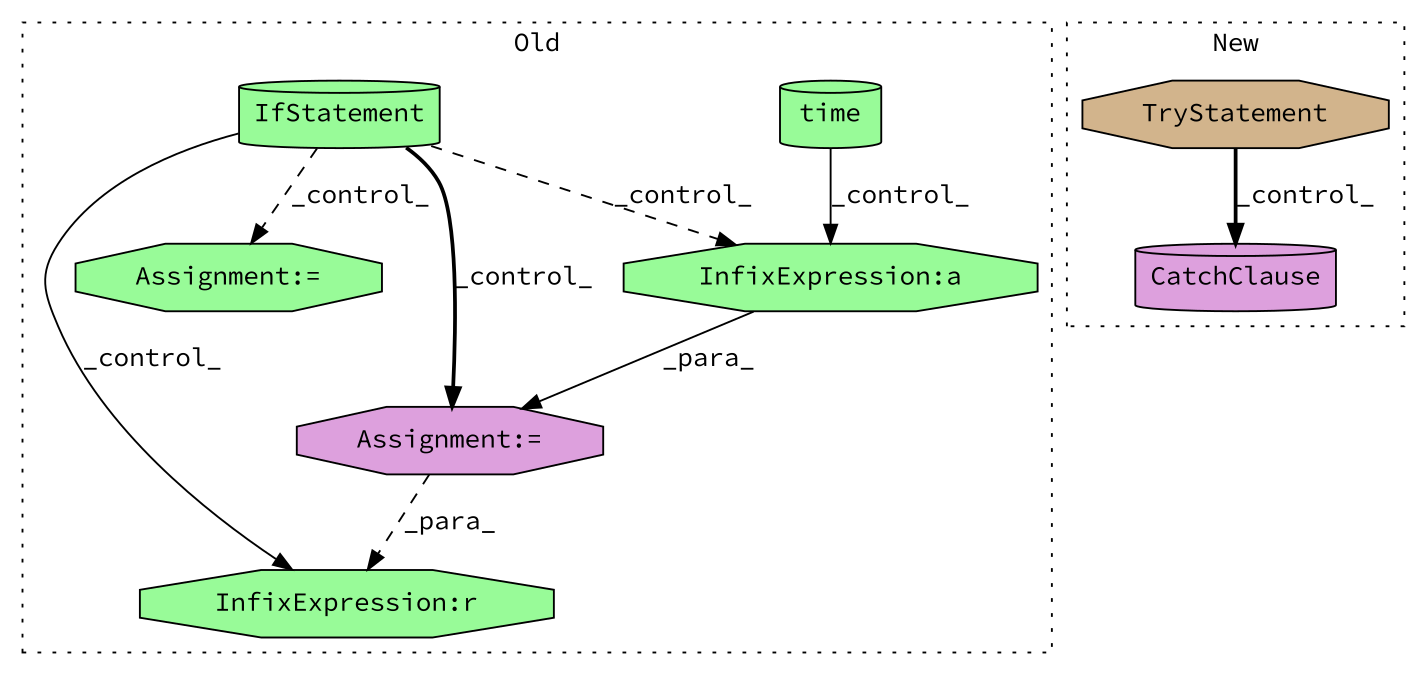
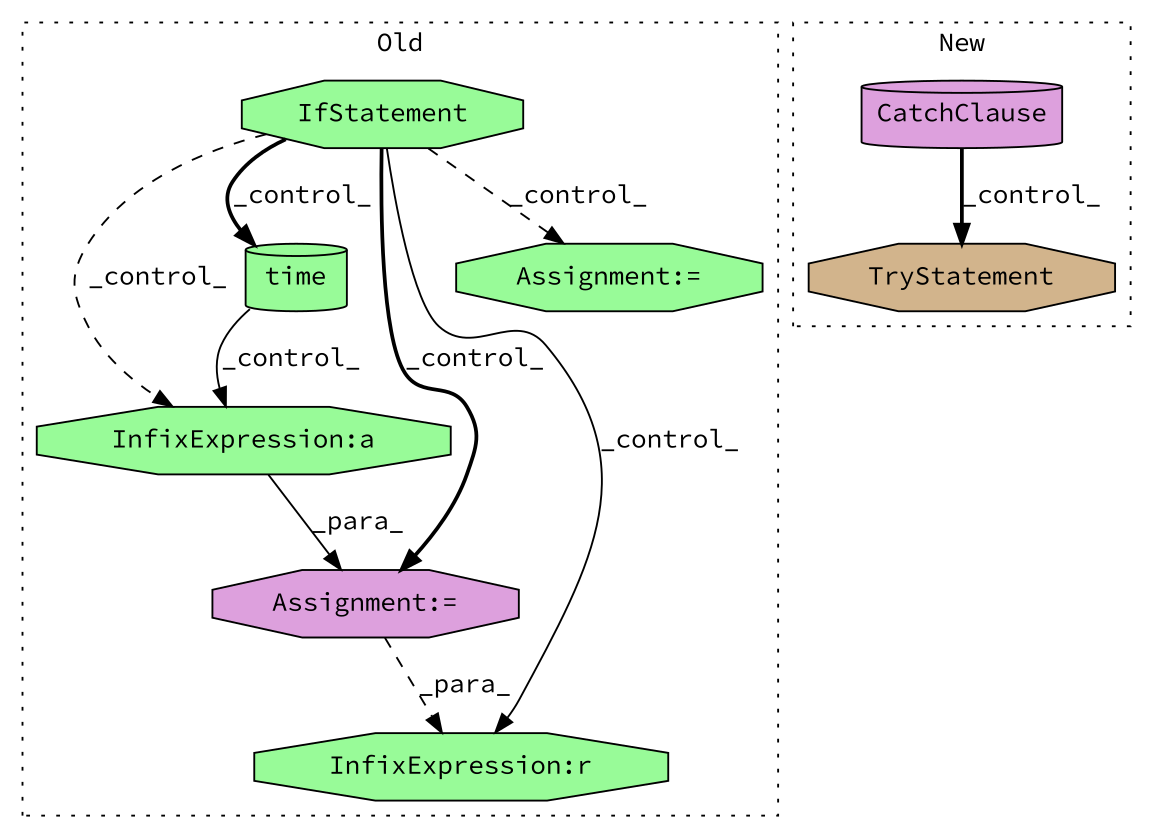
(339, 114) -> (382, 114)
none -> (237, 175)
(1236, 187) -> (962, 187)
